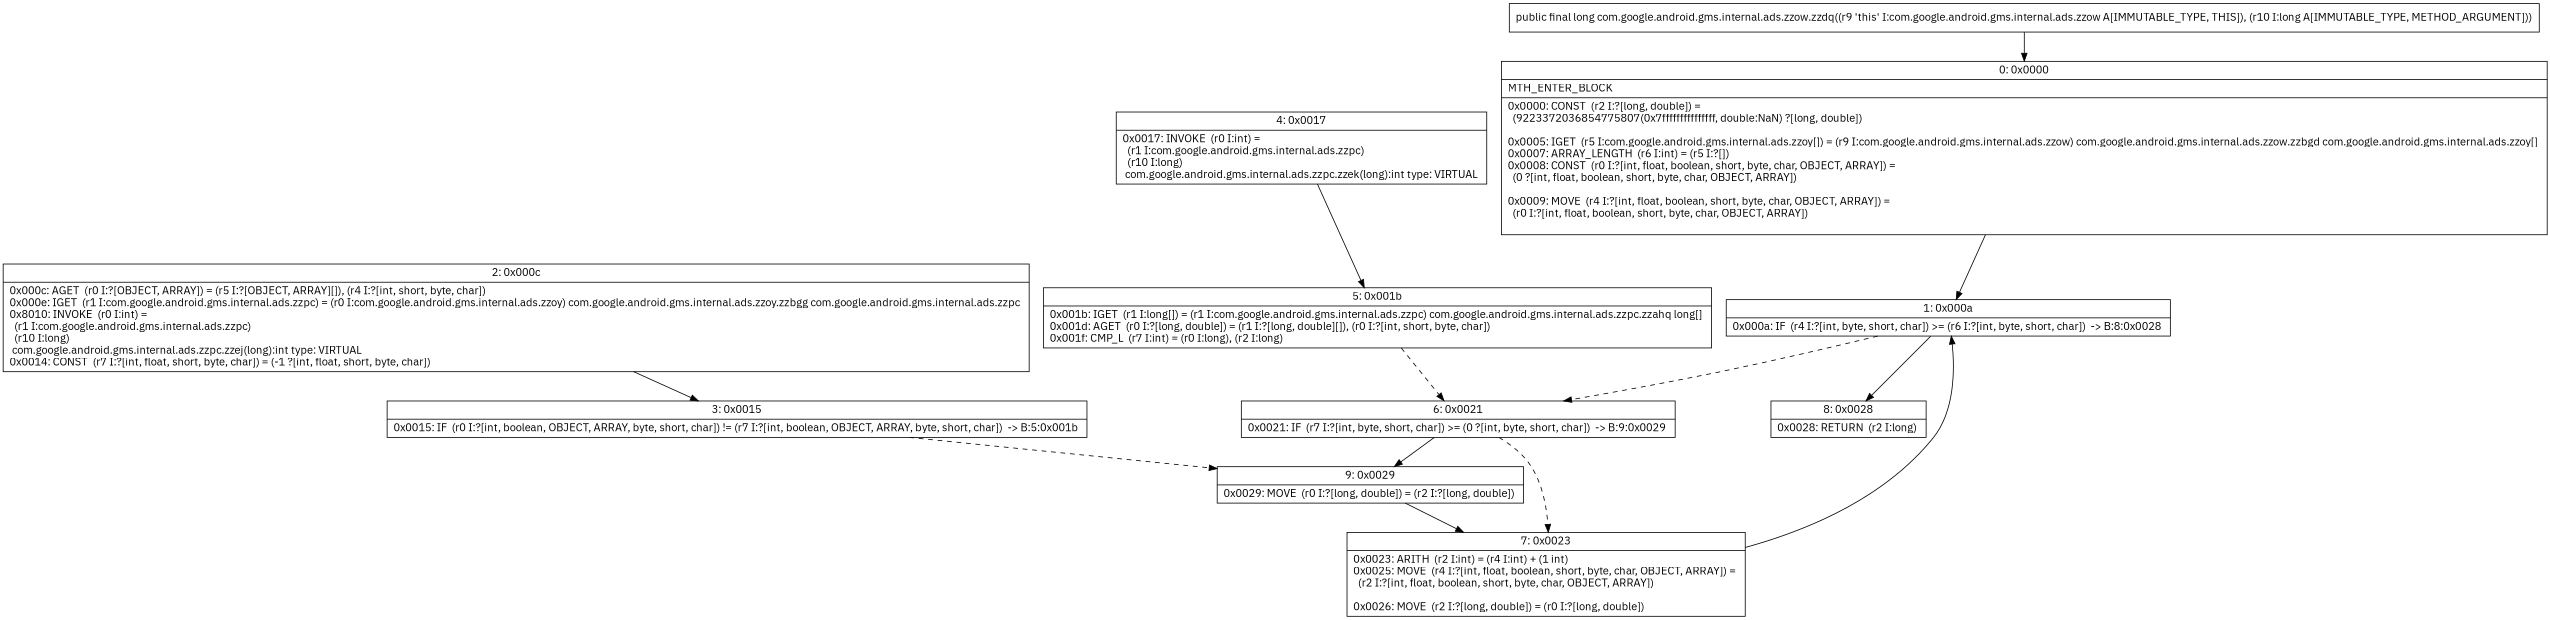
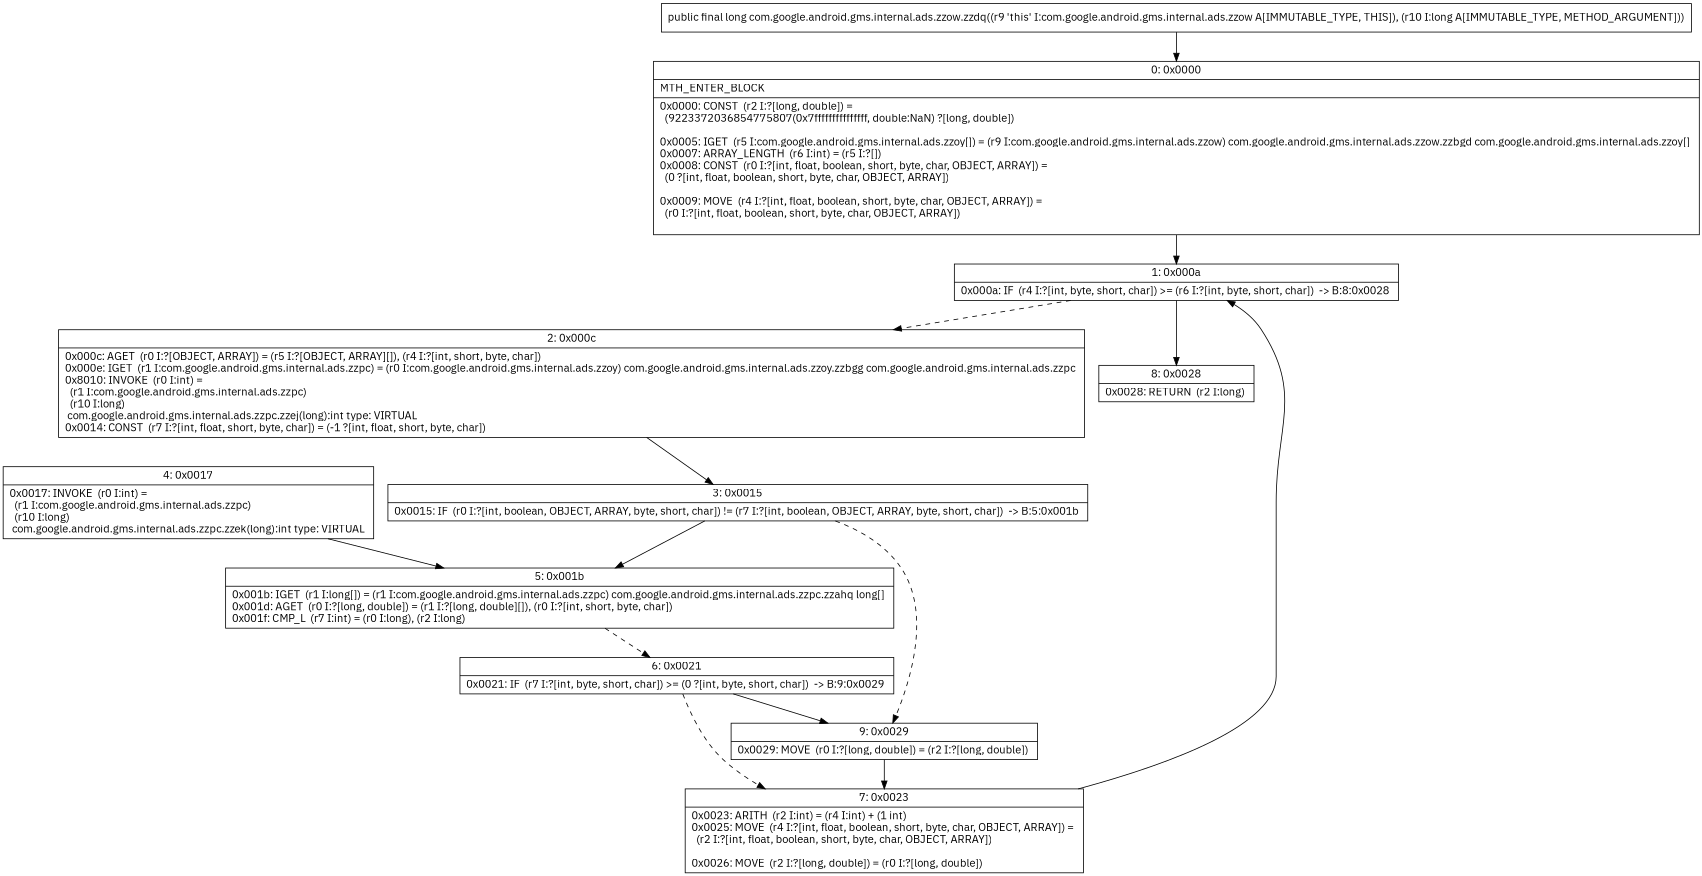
(1725, 371) -> (986, 314)
none -> (664, 543)
